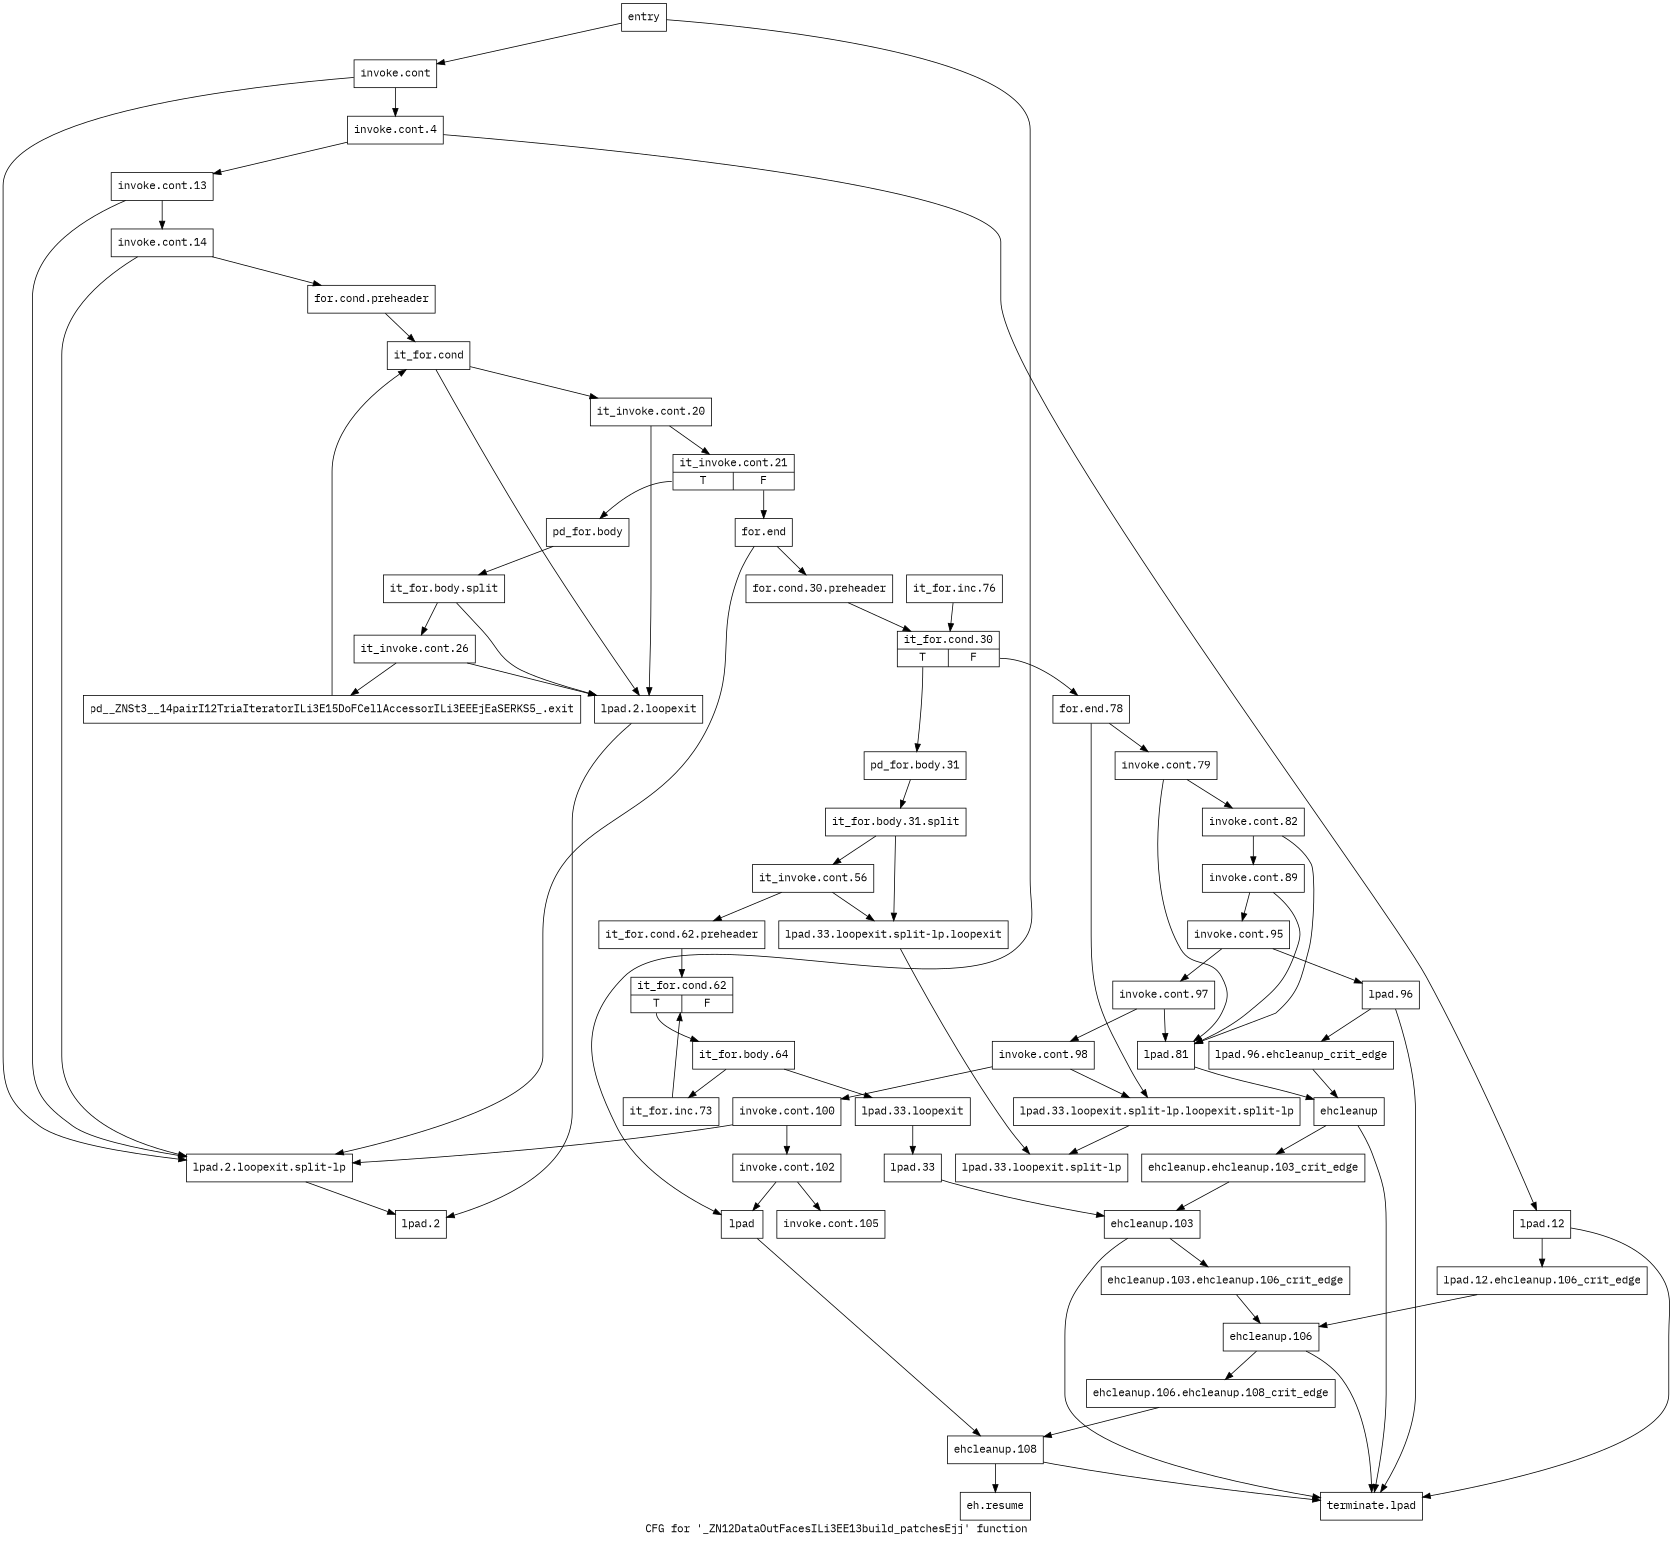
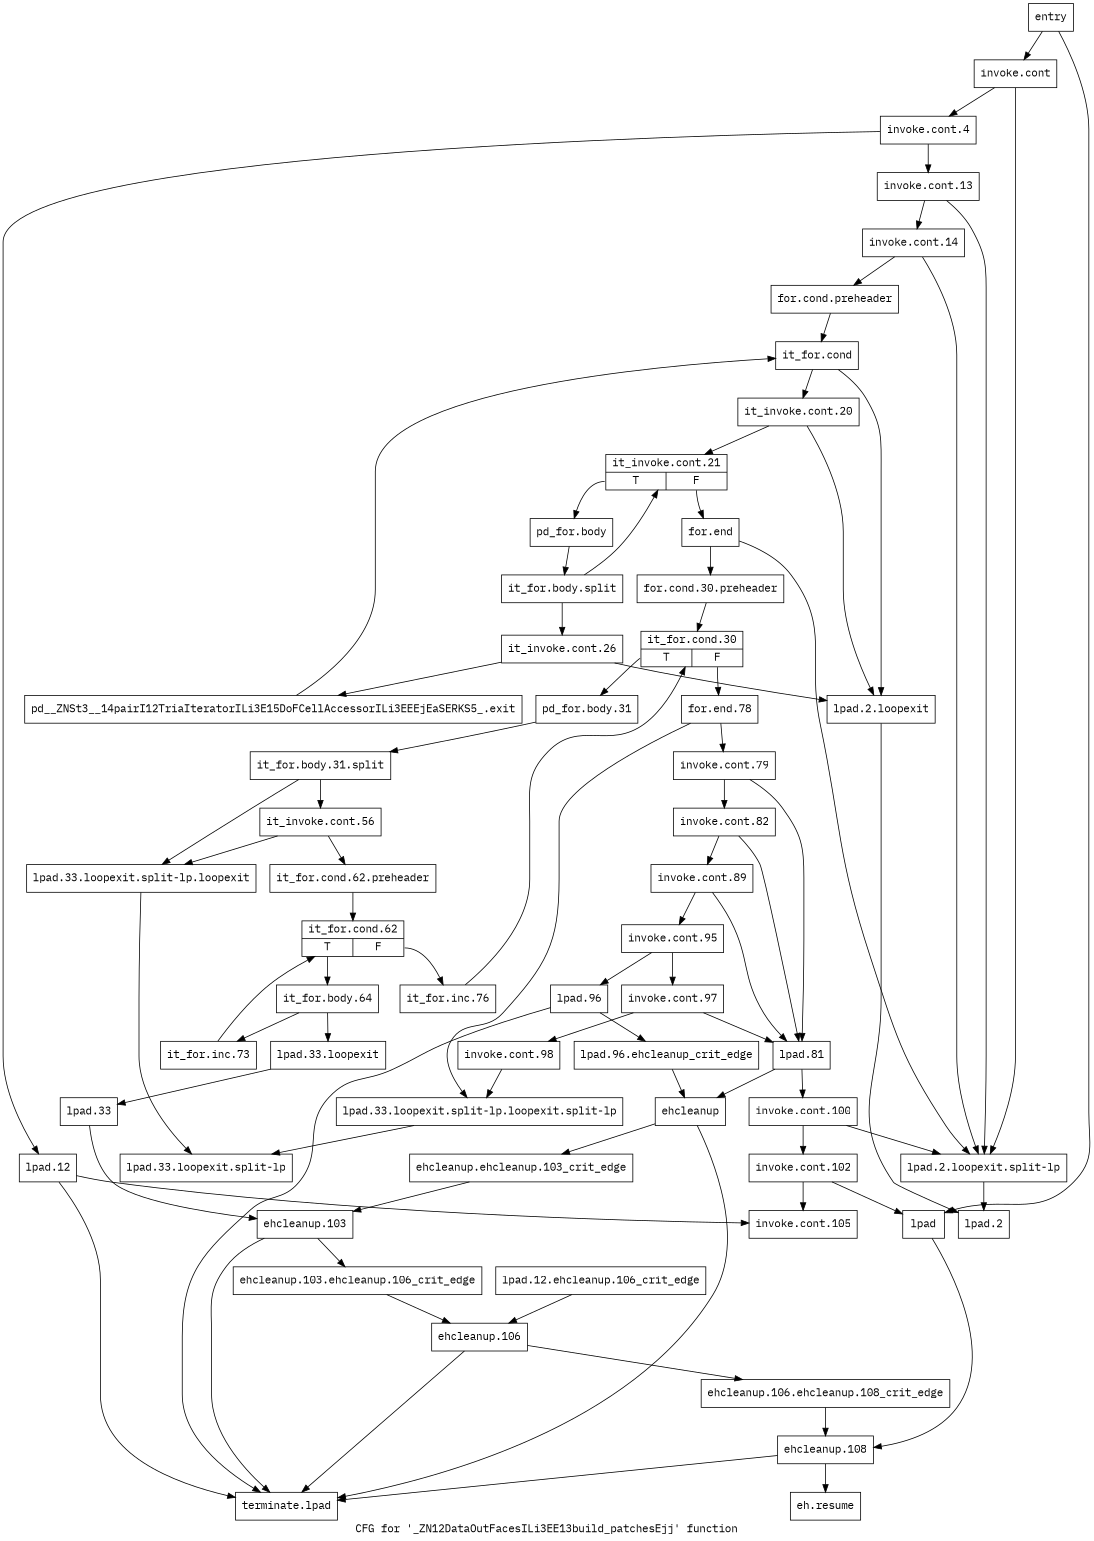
(512, 664) -> (625, 541)
none -> (426, 958)
(920, 1082) -> (802, 1080)
(1542, 1249) -> (408, 1210)
